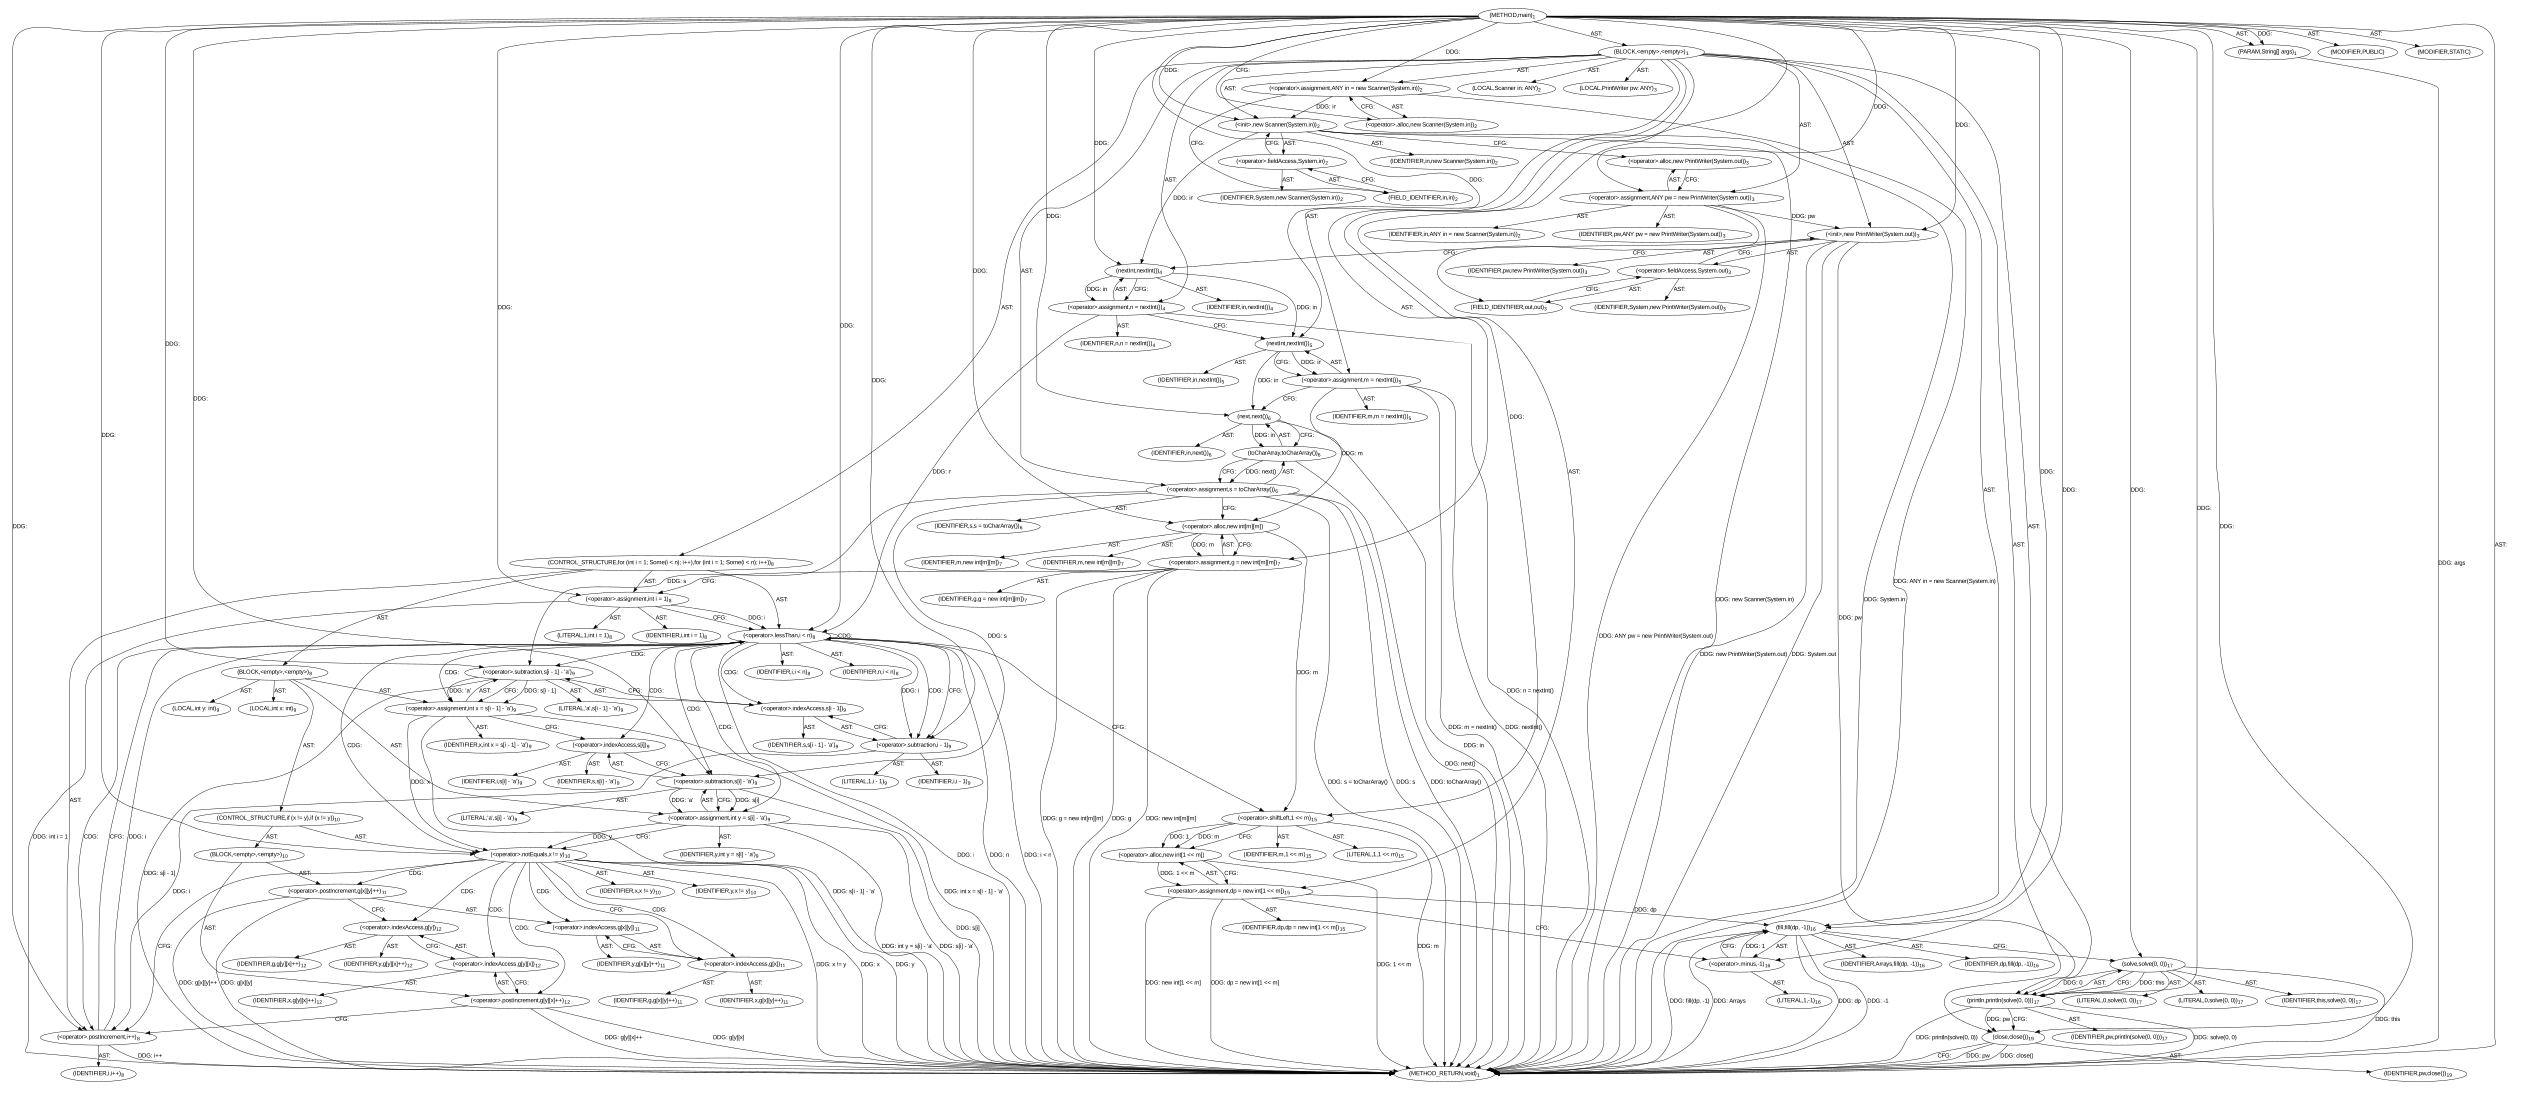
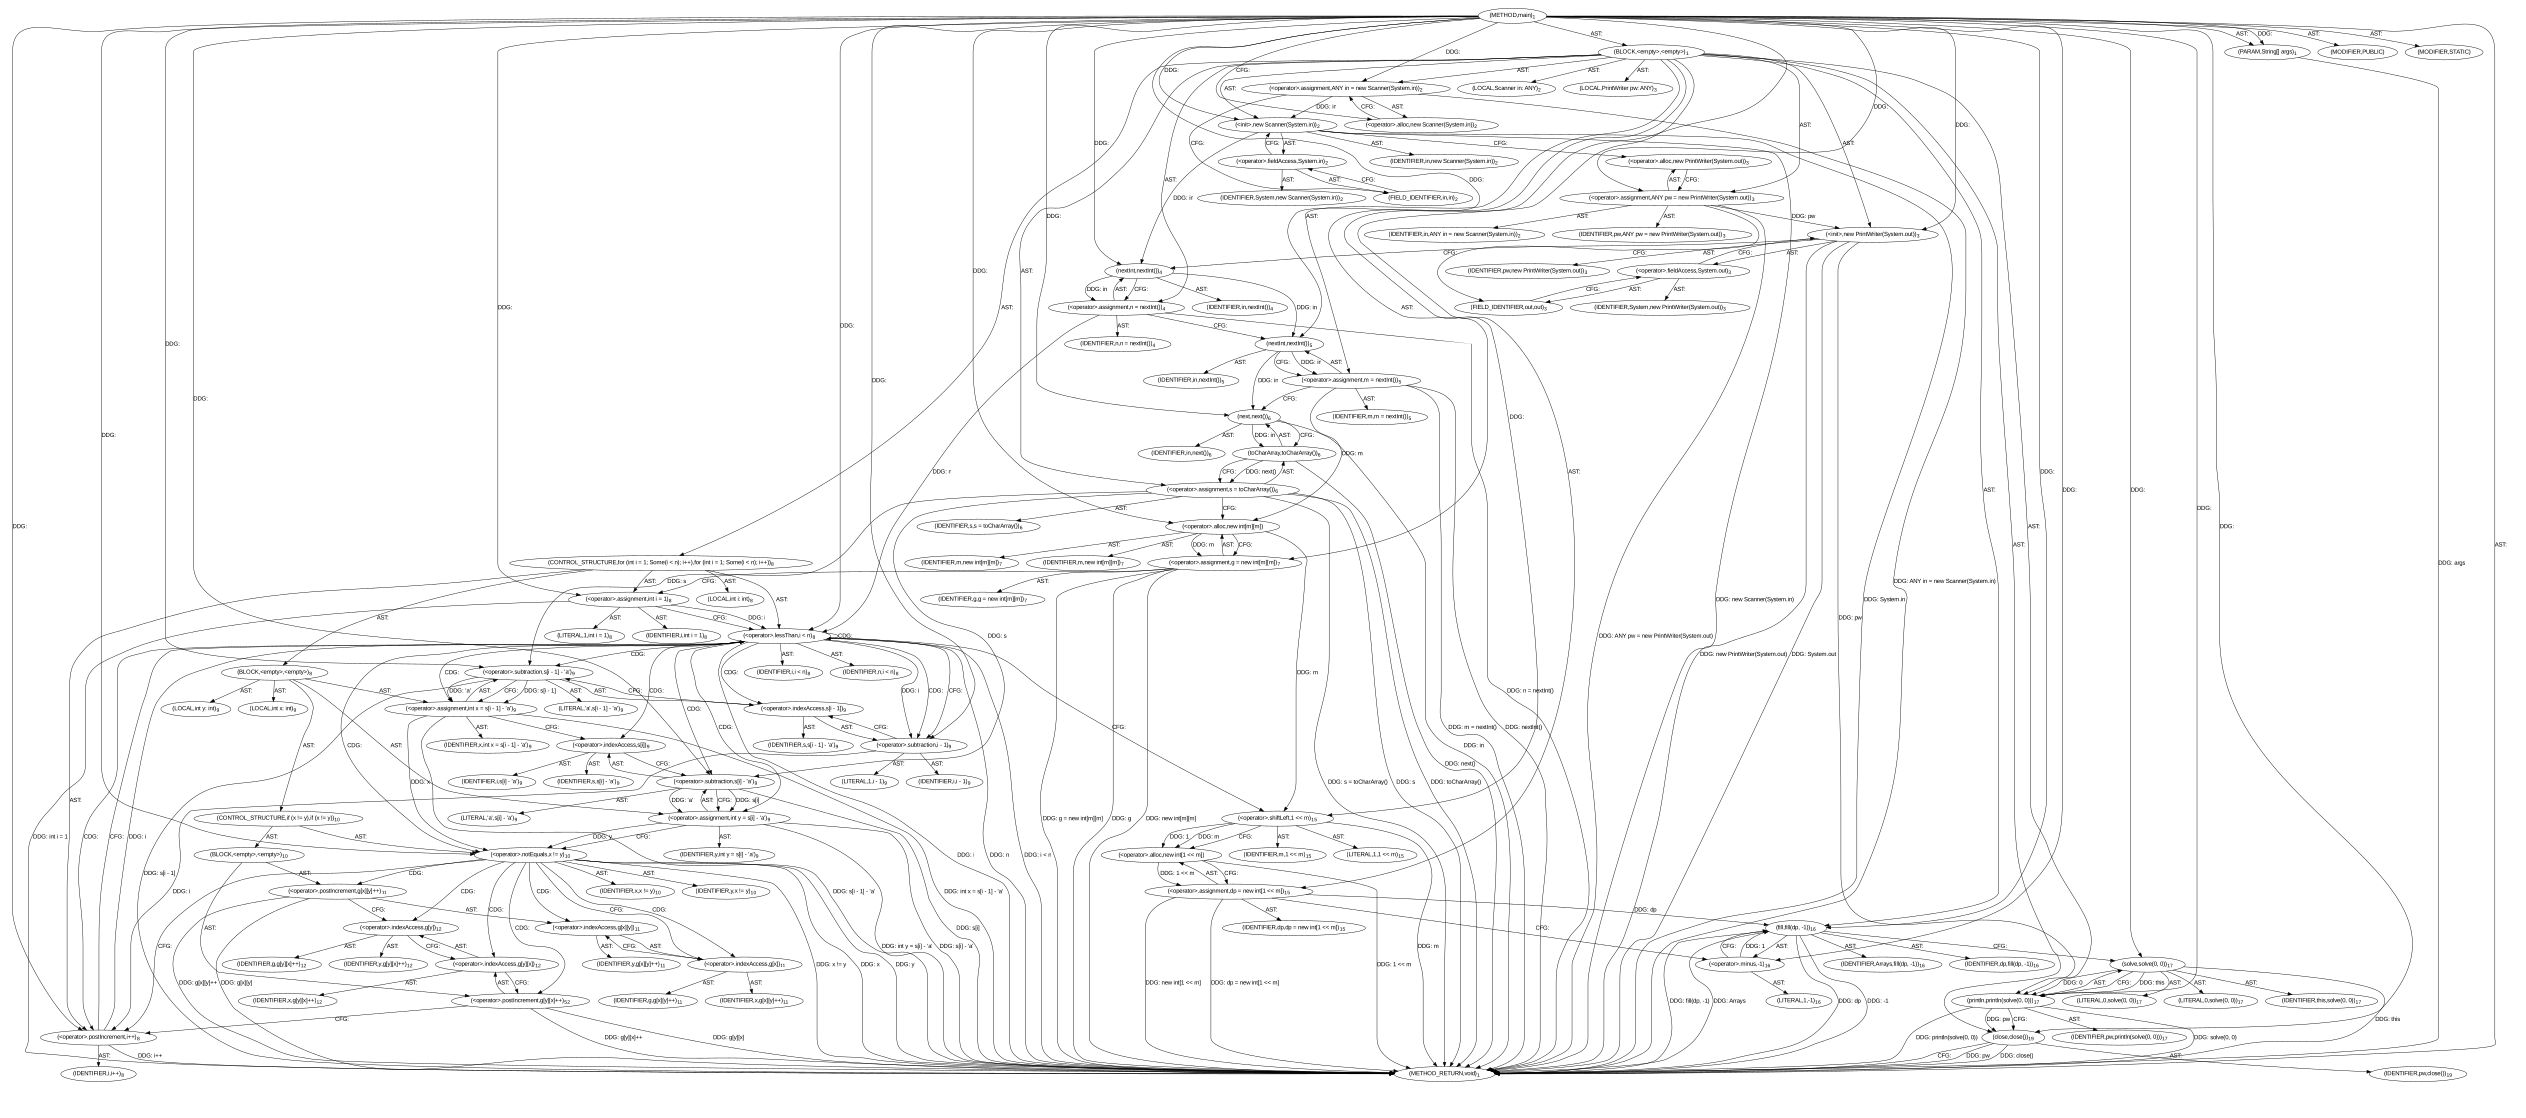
none -> (730, 600)
(567, 1000) -> (567, 1000)
